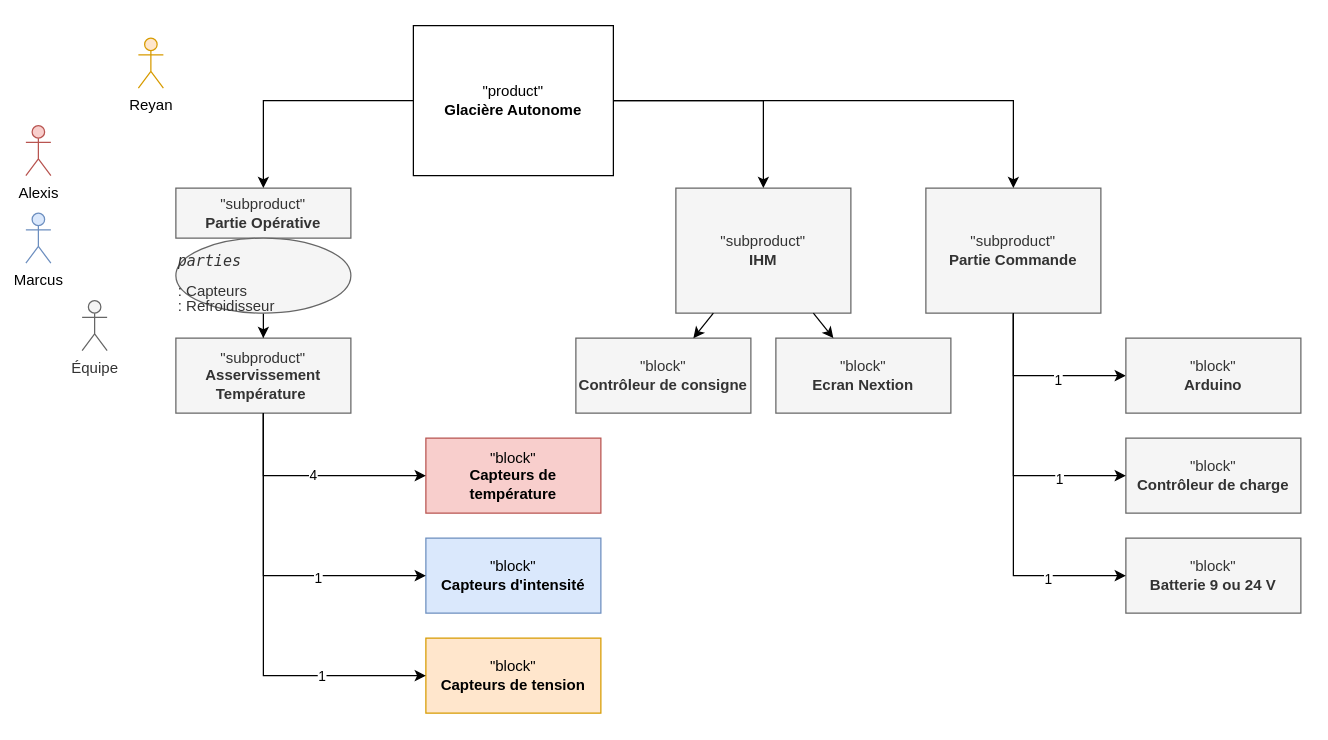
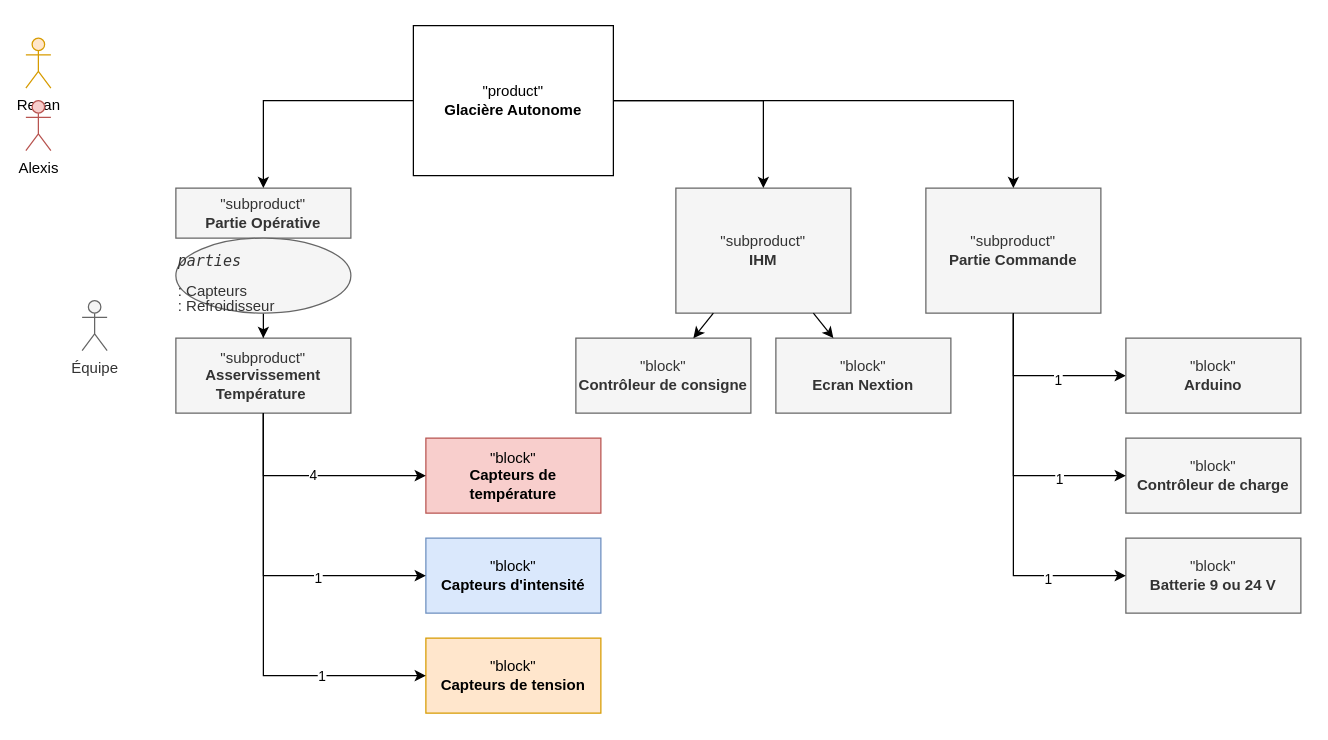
(151, 63) -> (38, 63)
(38, 151) -> (38, 126)
(38, 238) -> none
